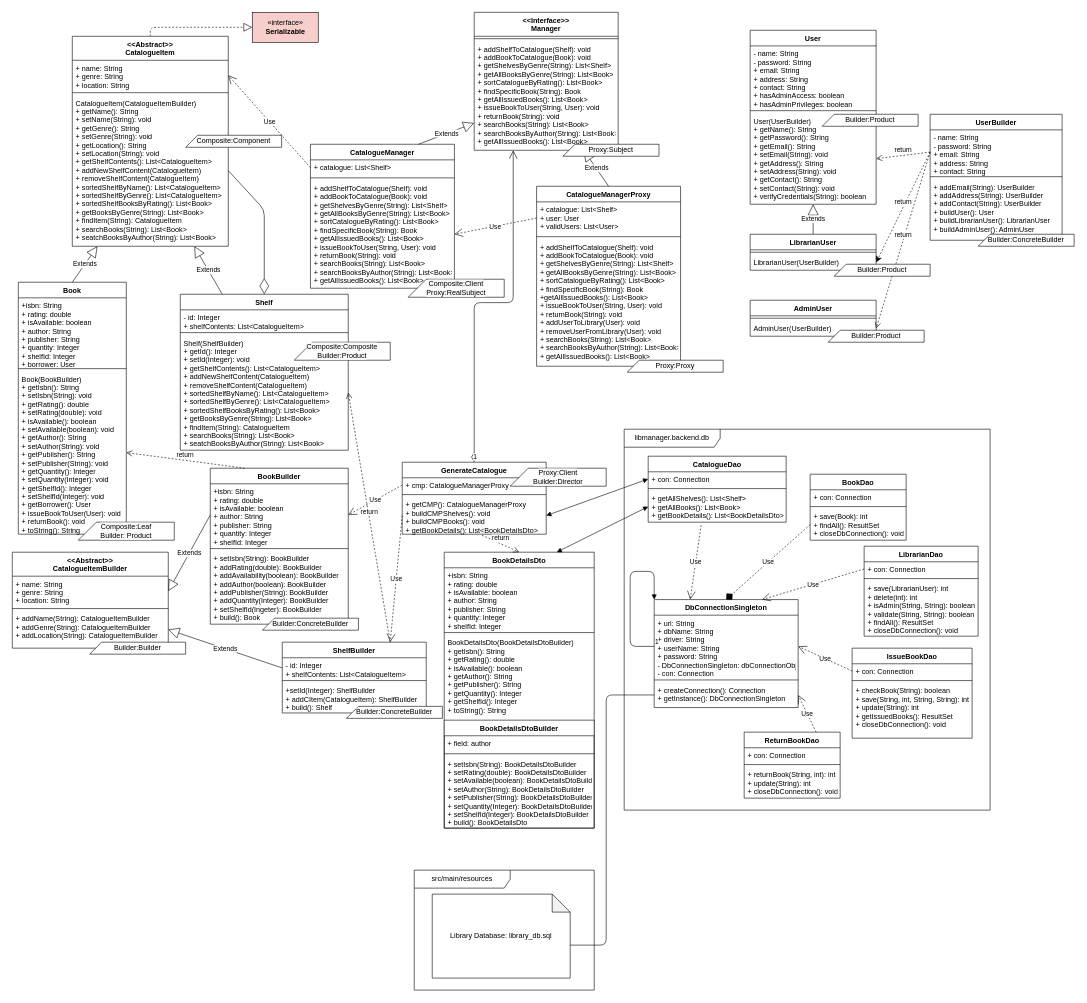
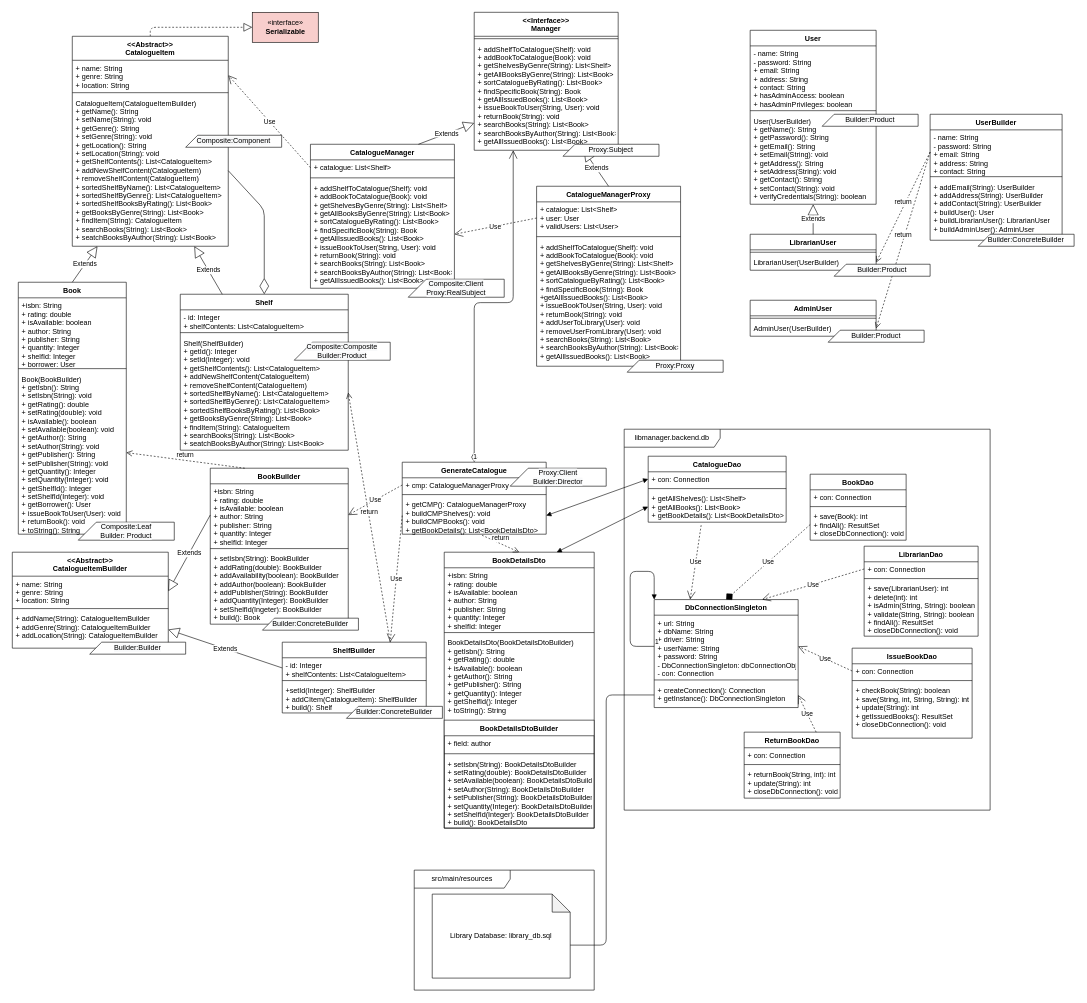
(903, 155) -> none
(879, 256) -> (879, 258)
